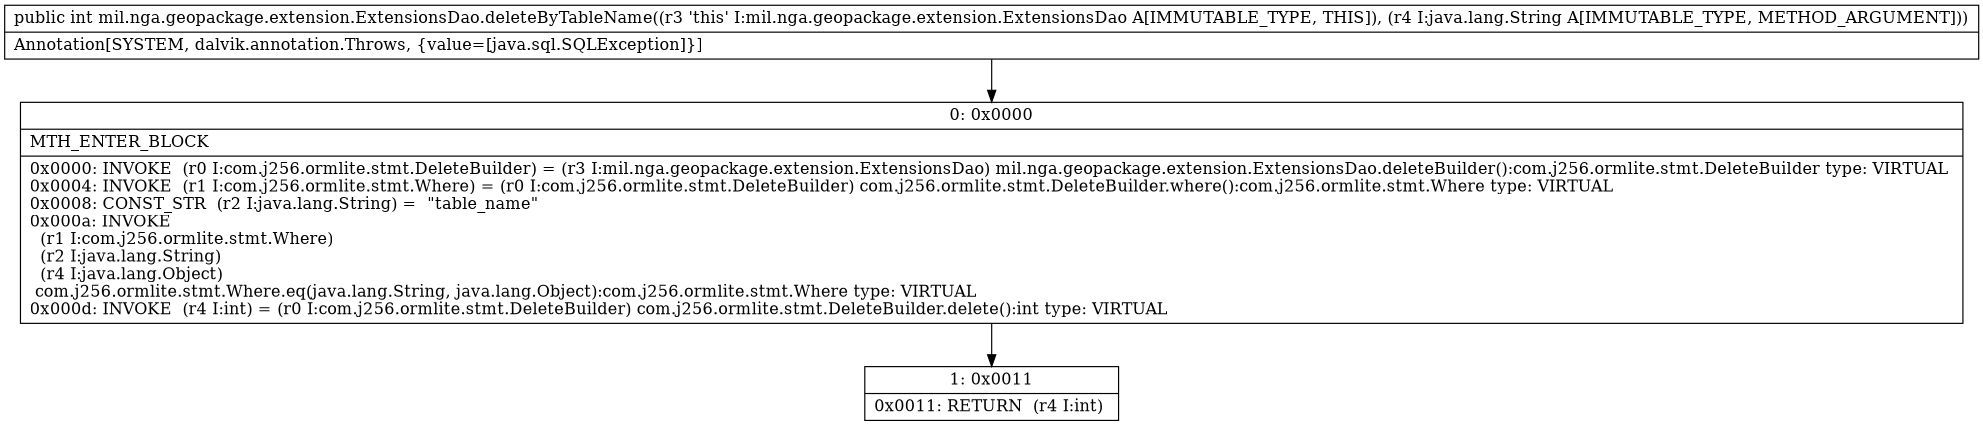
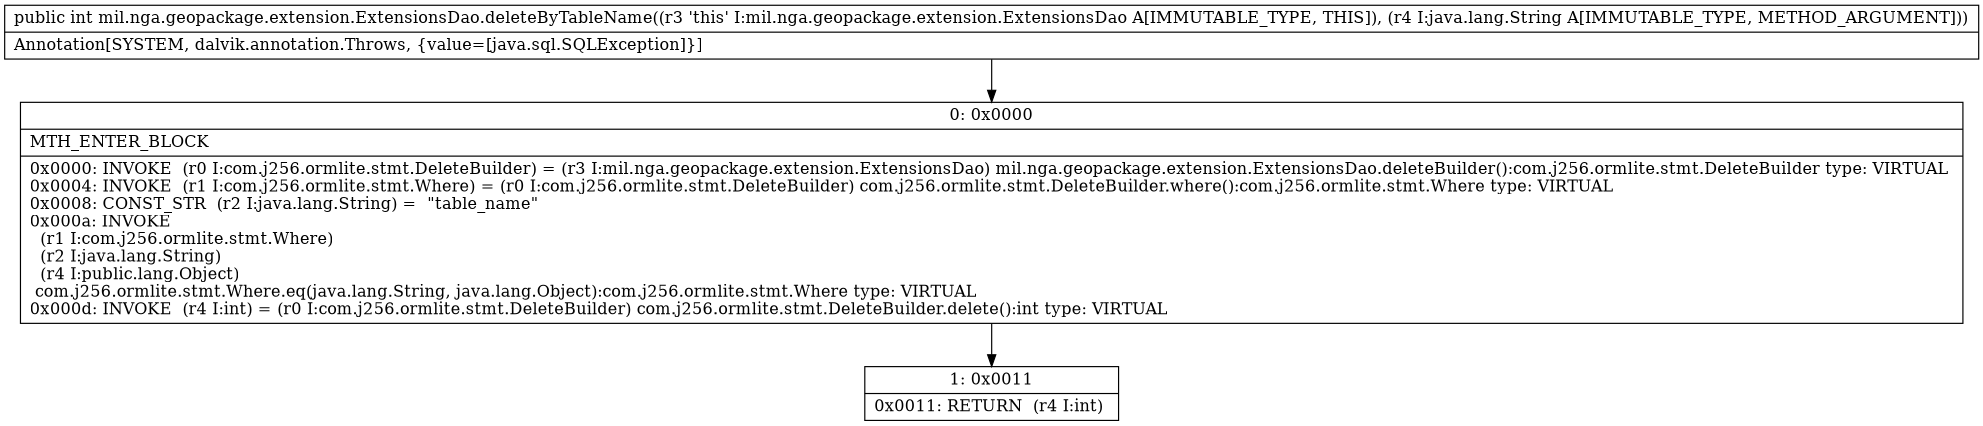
(127, 274) -> (135, 274)
